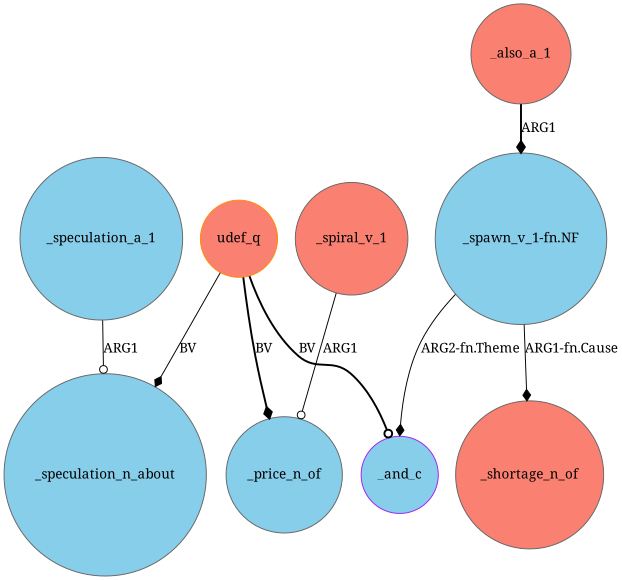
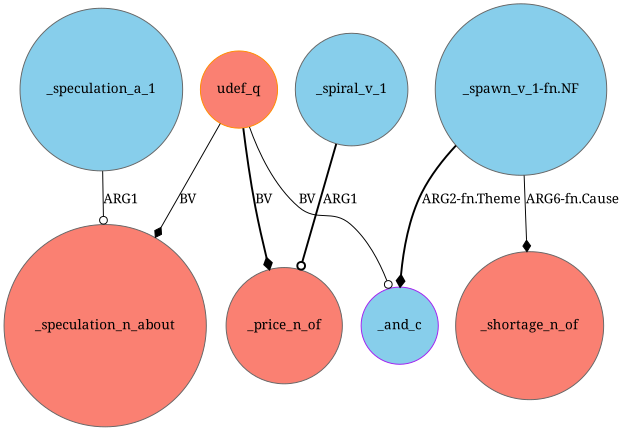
(521, 54) -> none
(352, 239) -> (352, 90)
(572, 349) -> (572, 200)
(319, 352) -> (319, 203)
(416, 354) -> (416, 205)
(306, 361) -> (306, 212)
(105, 475) -> (105, 326)
(284, 475) -> (284, 326)
